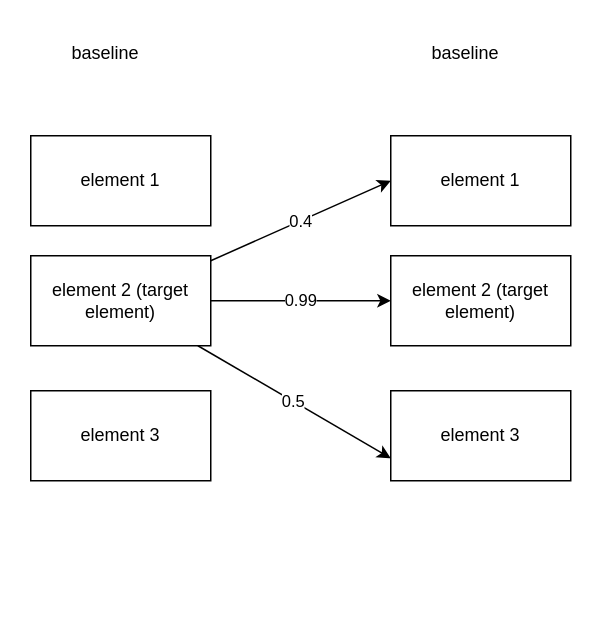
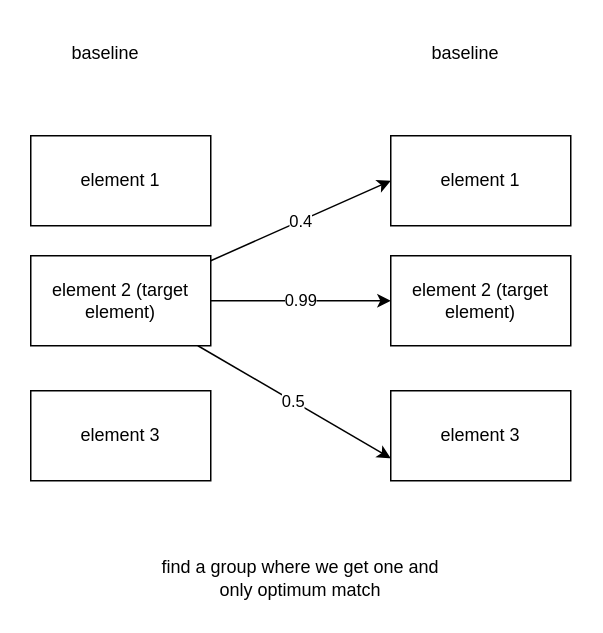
none -> (301, 578)
